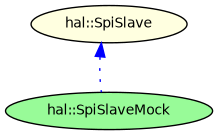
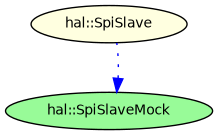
(100, 75) -> (118, 60)
